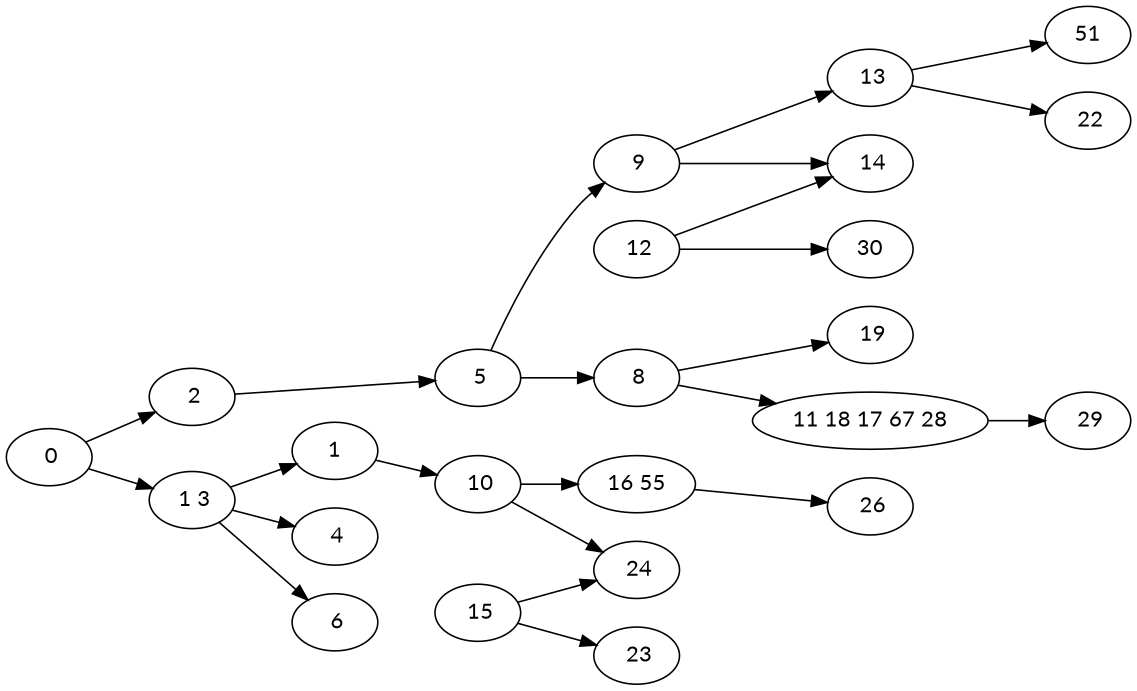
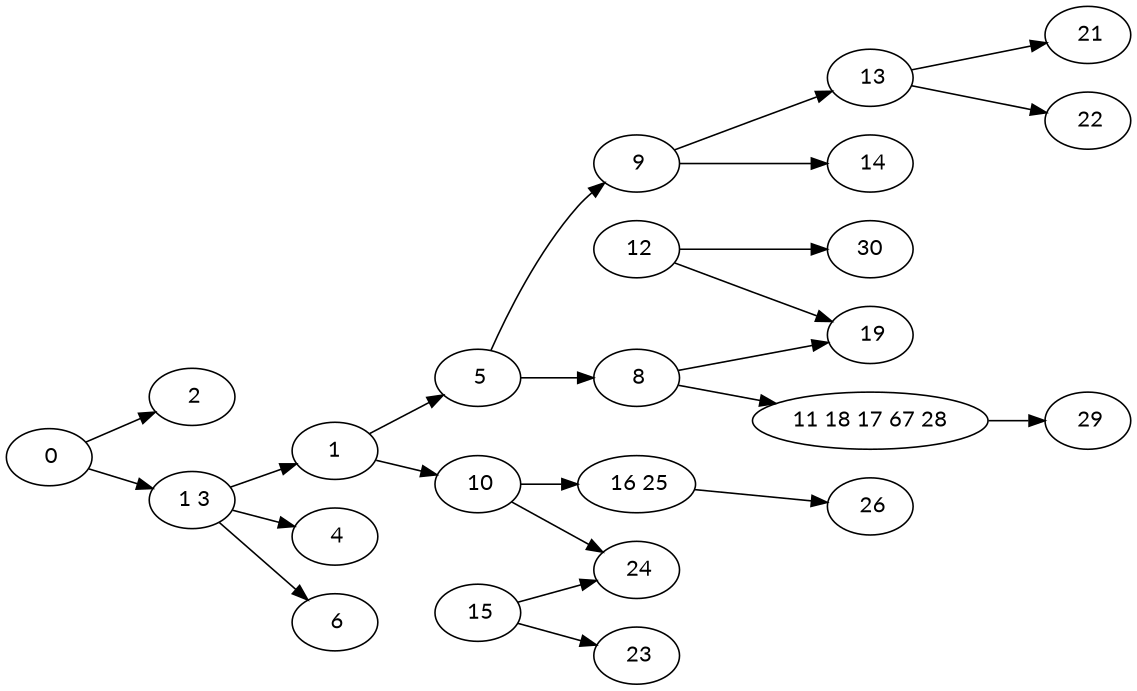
(1088, 35) -> (1088, 35)
(746, 209) -> (746, 290)
(327, 388) -> (399, 418)
(637, 484) -> (637, 484)
